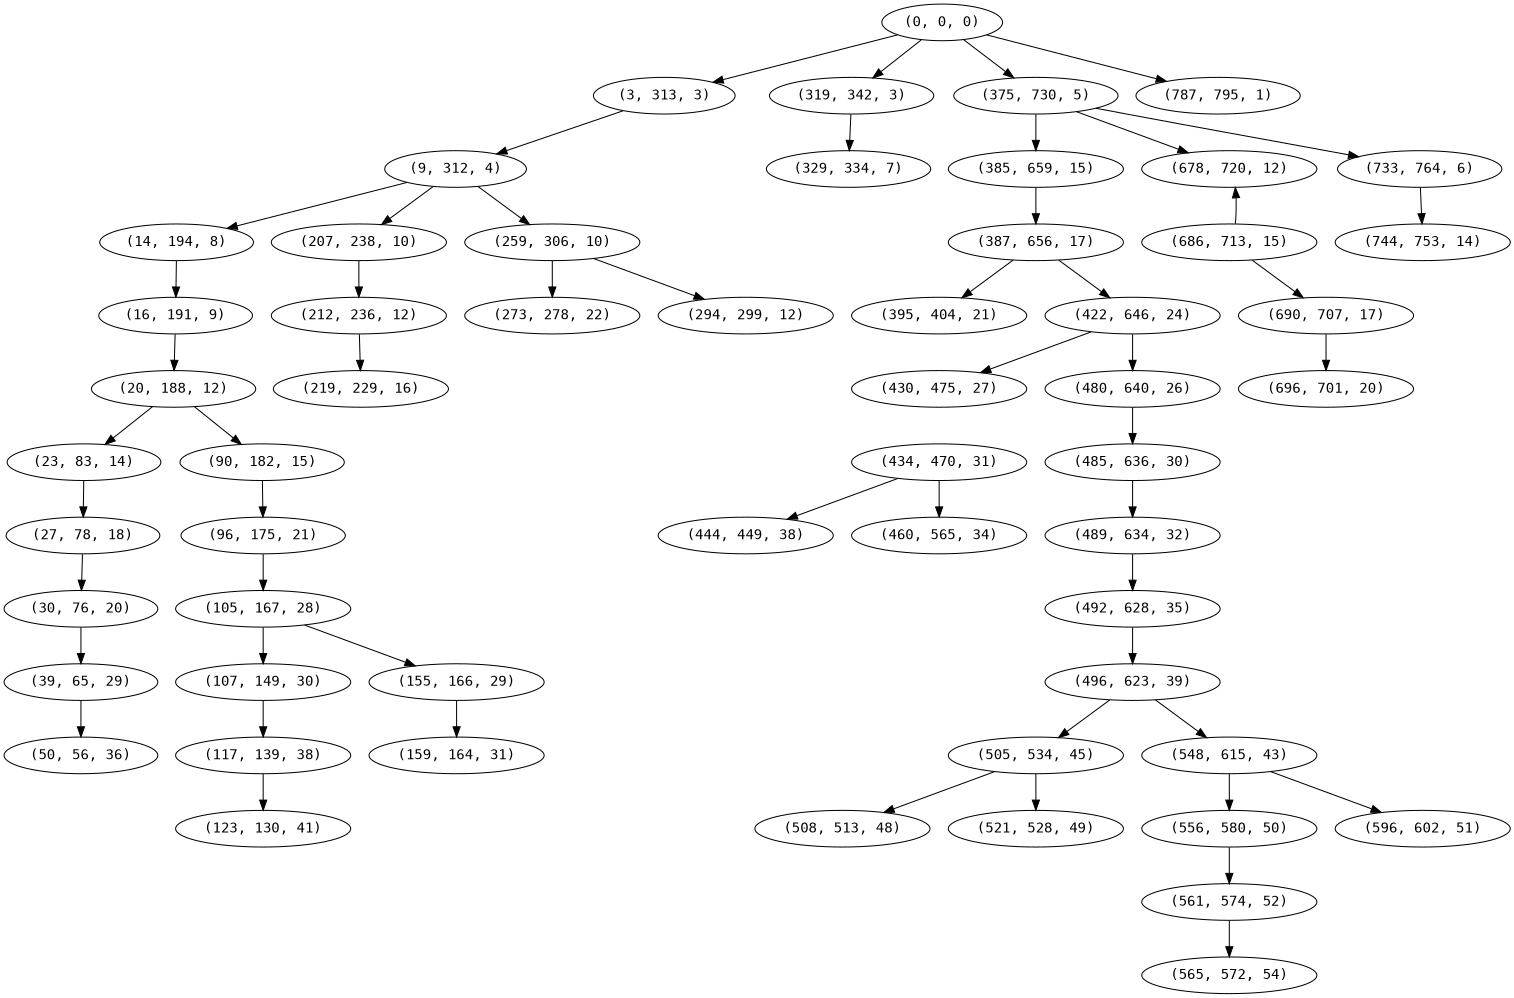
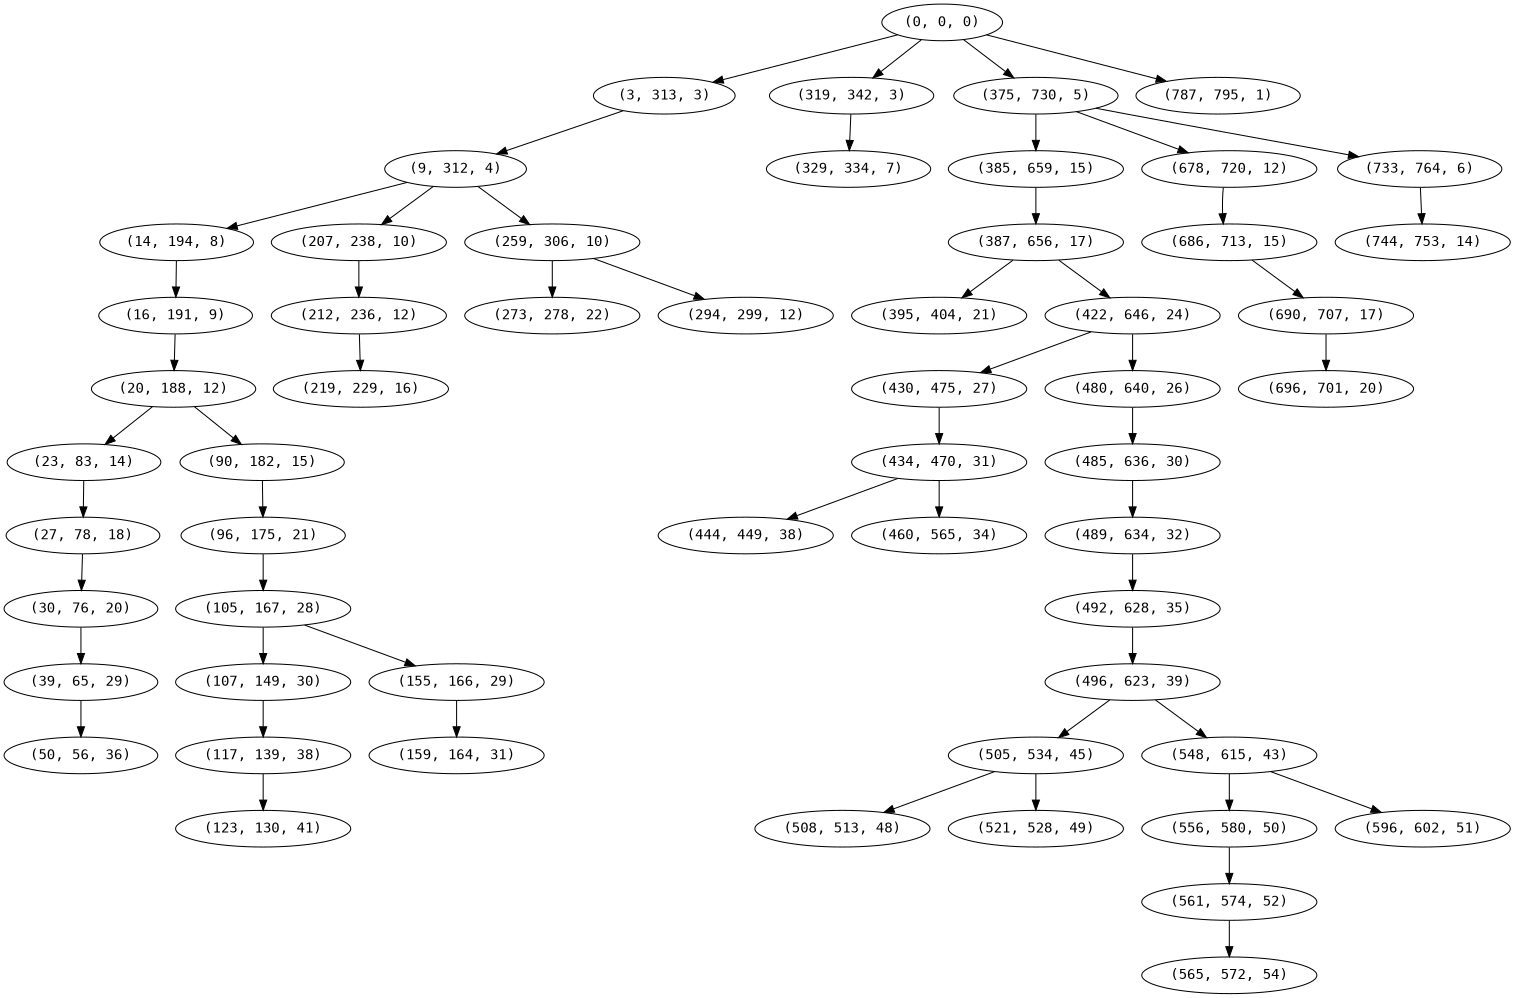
(1236, 211) -> (1223, 201)
none -> (939, 421)
